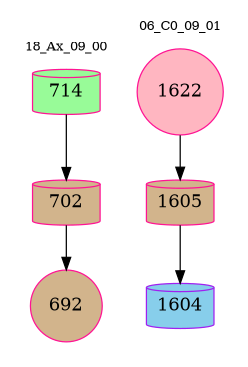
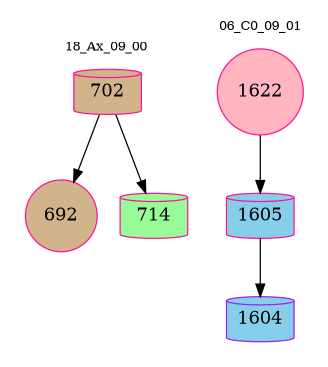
(66, 141) -> (129, 148)
(180, 203) -> (260, 216)
